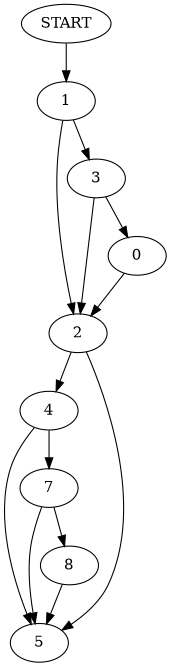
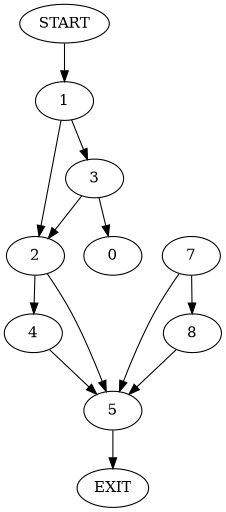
(111, 290) -> none
(49, 444) -> none
none -> (113, 488)
